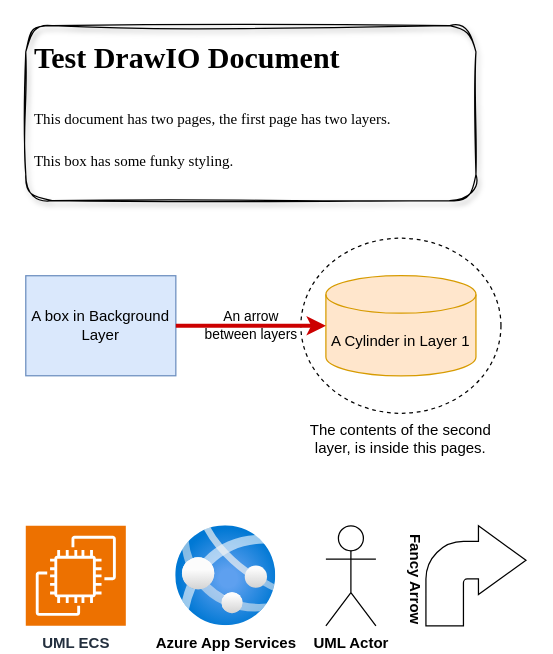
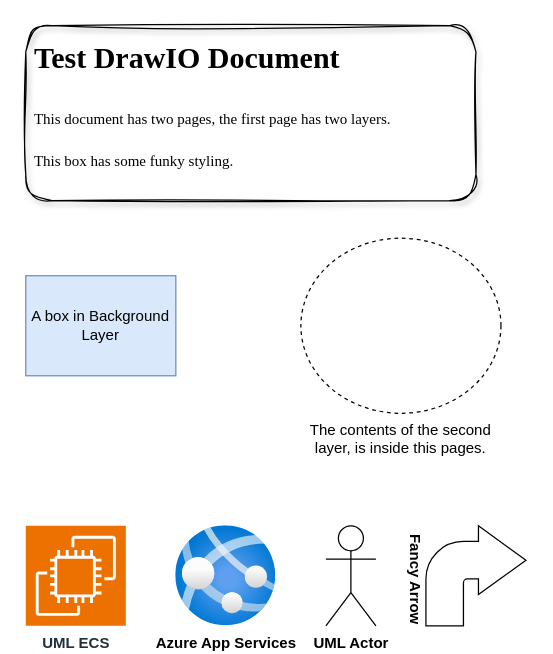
(244, 326) -> none
(401, 326) -> none
